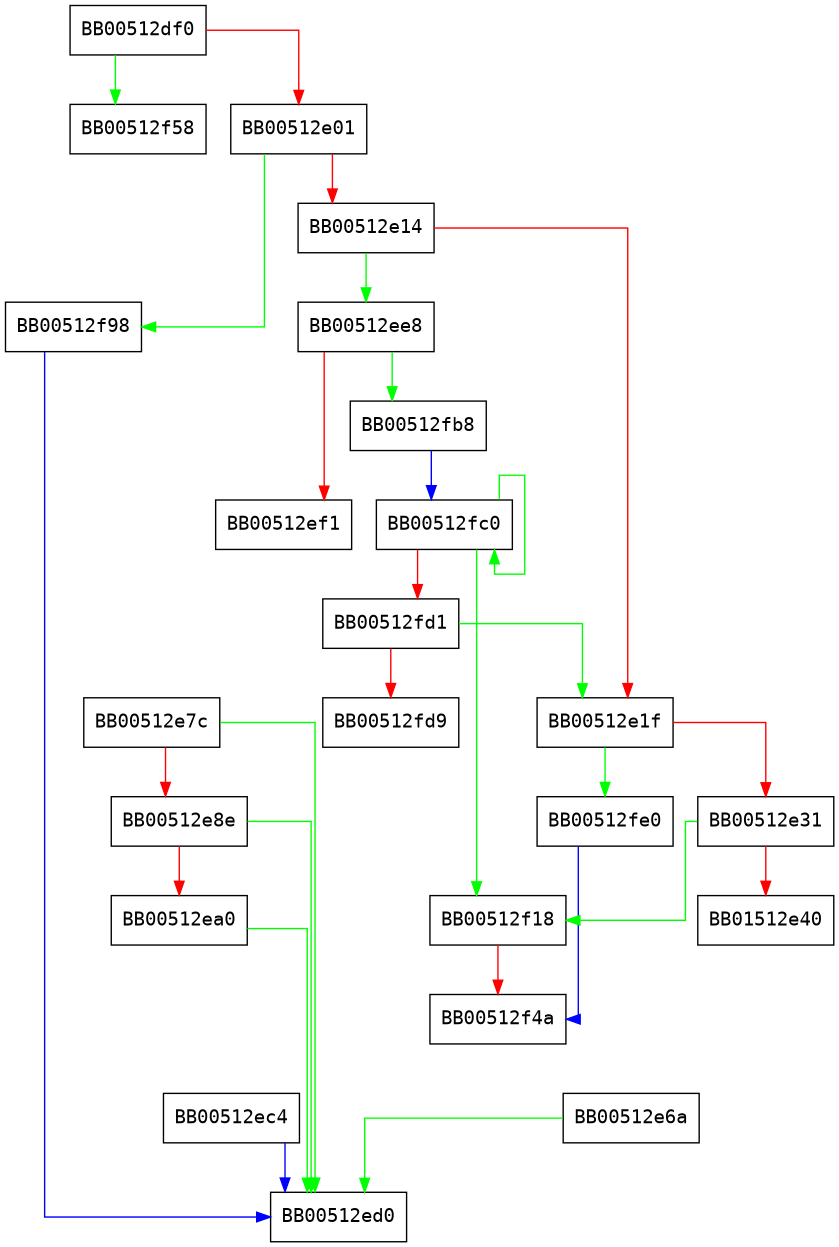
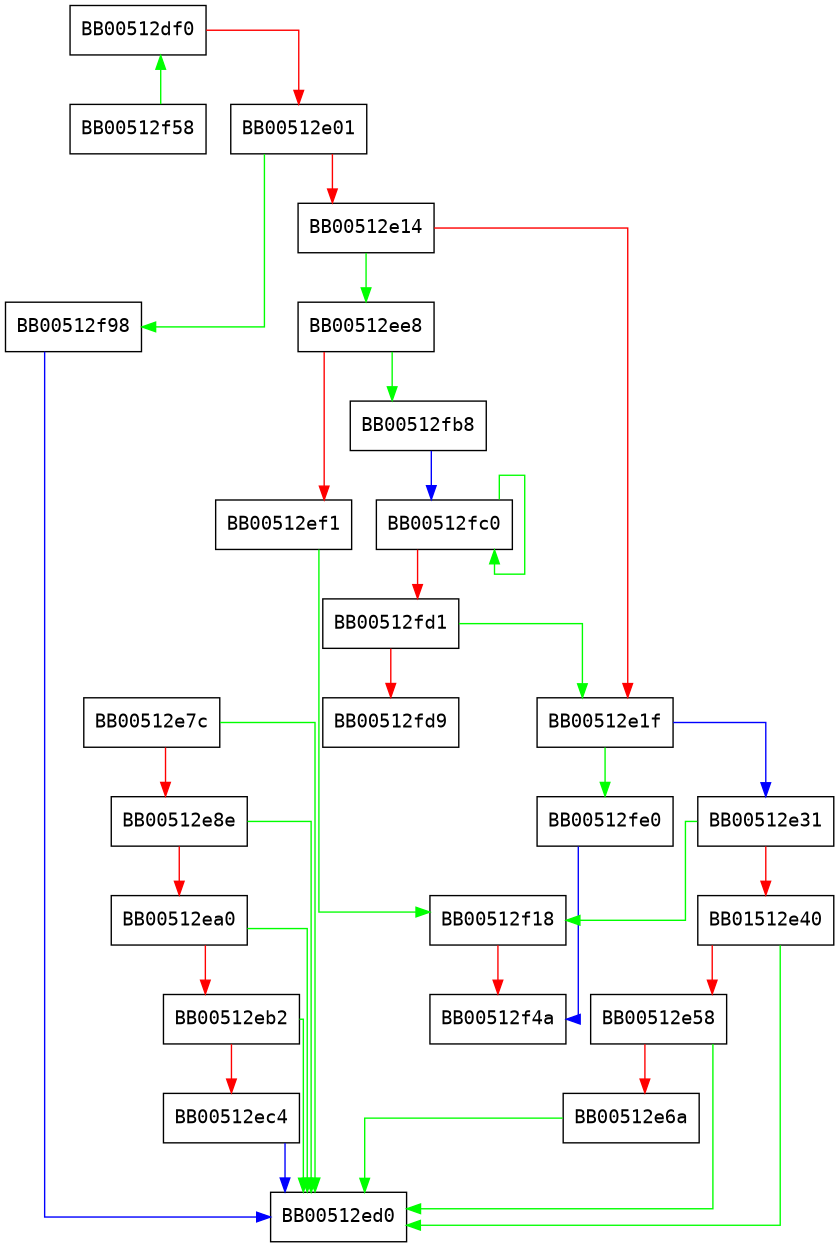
(115, 73) -> (161, 87)
(477, 716) -> (319, 710)
(750, 723) -> (750, 723)
none -> (231, 1019)
none -> (659, 1019)
none -> (740, 1225)
